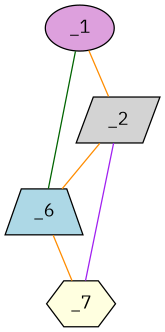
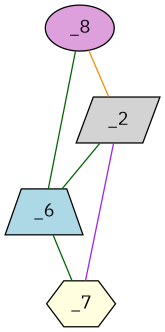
(80, 28) -> (80, 28)
(81, 166) -> (81, 166)
(63, 258) -> (63, 258)
